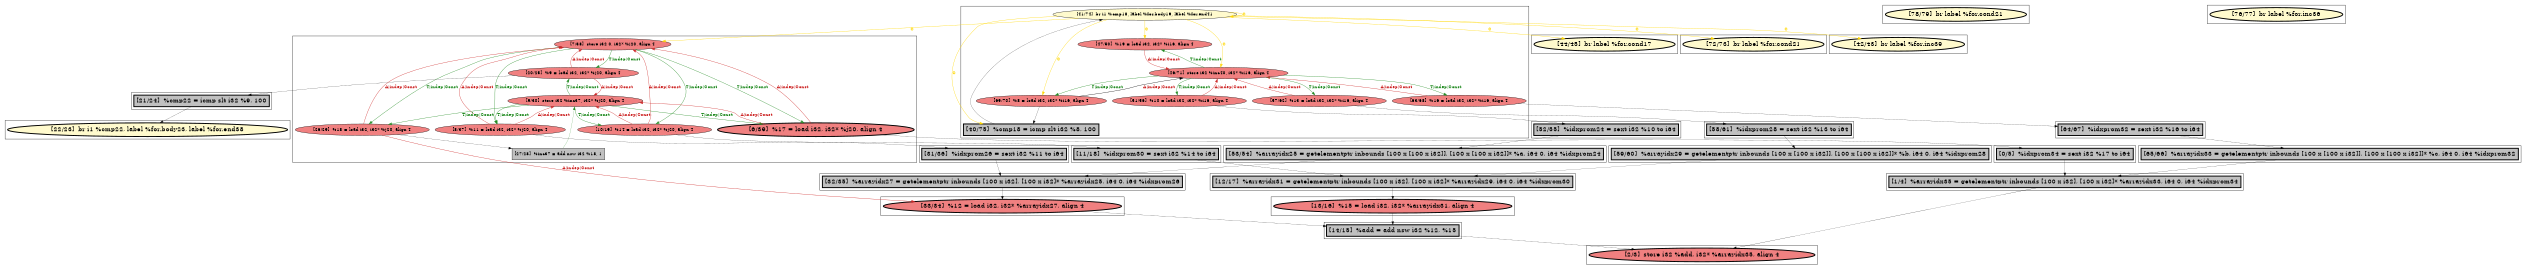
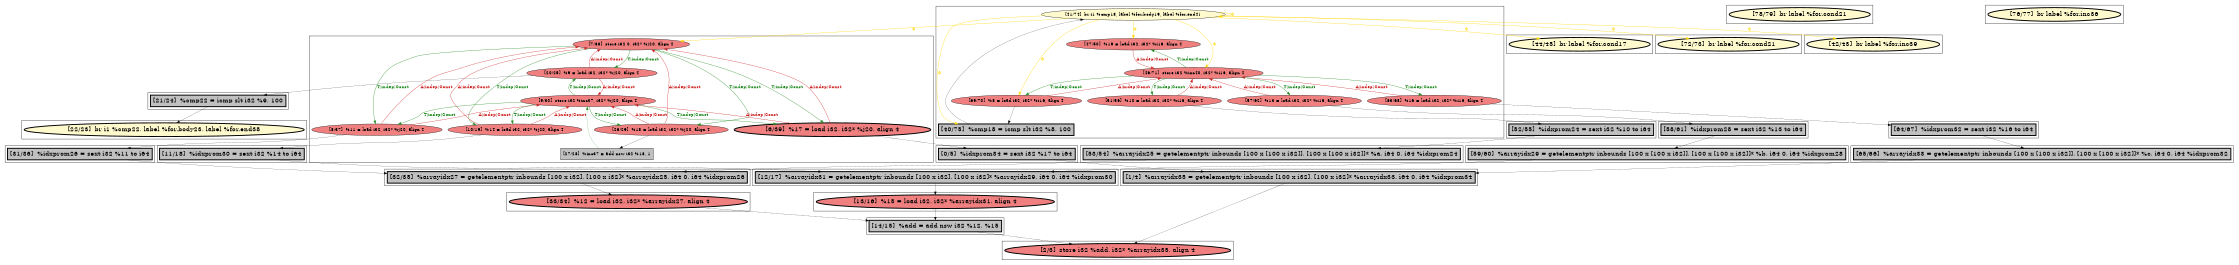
(1130, 88) -> (1102, 87)
(645, 180) -> (632, 115)
